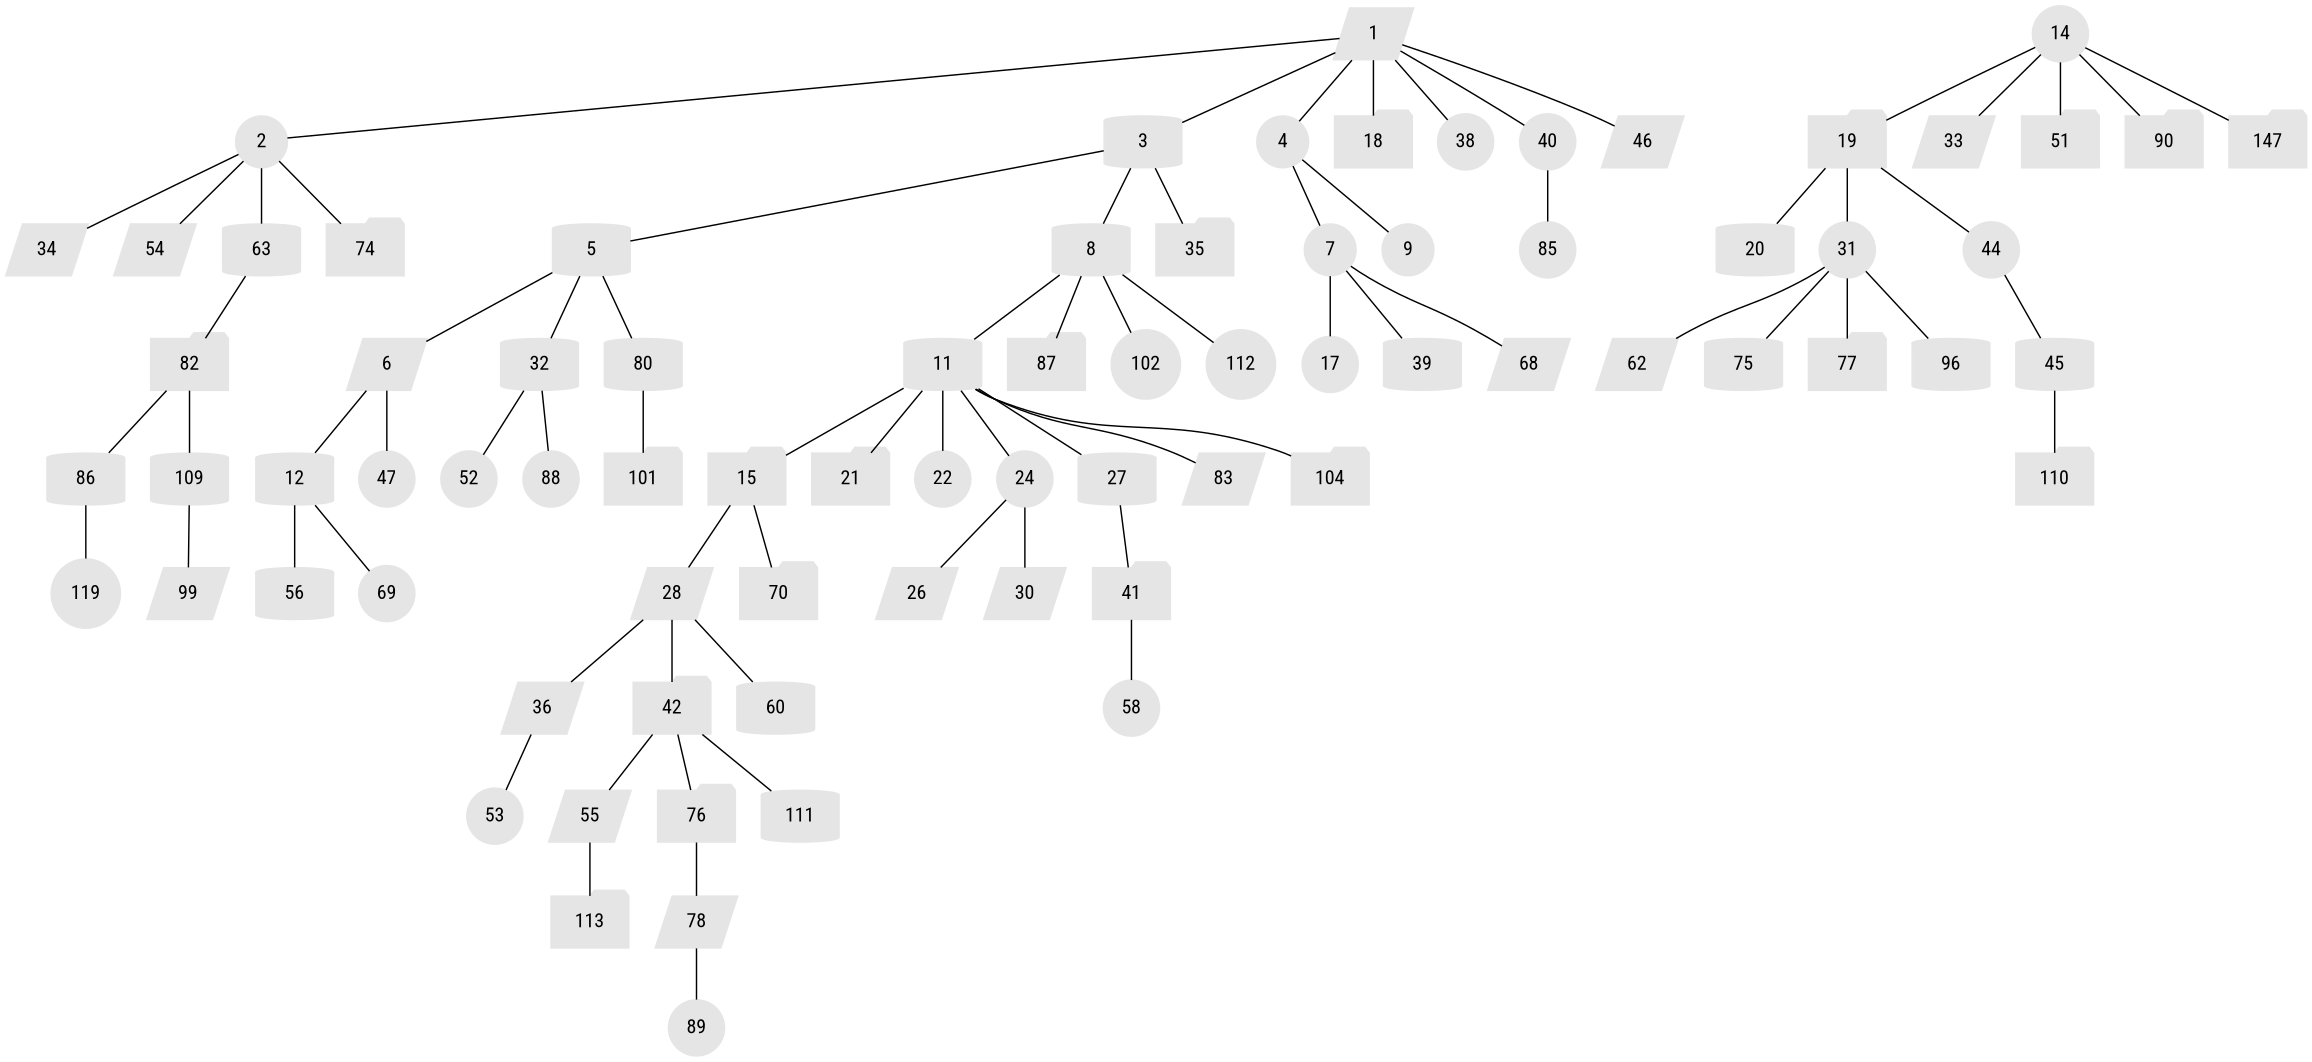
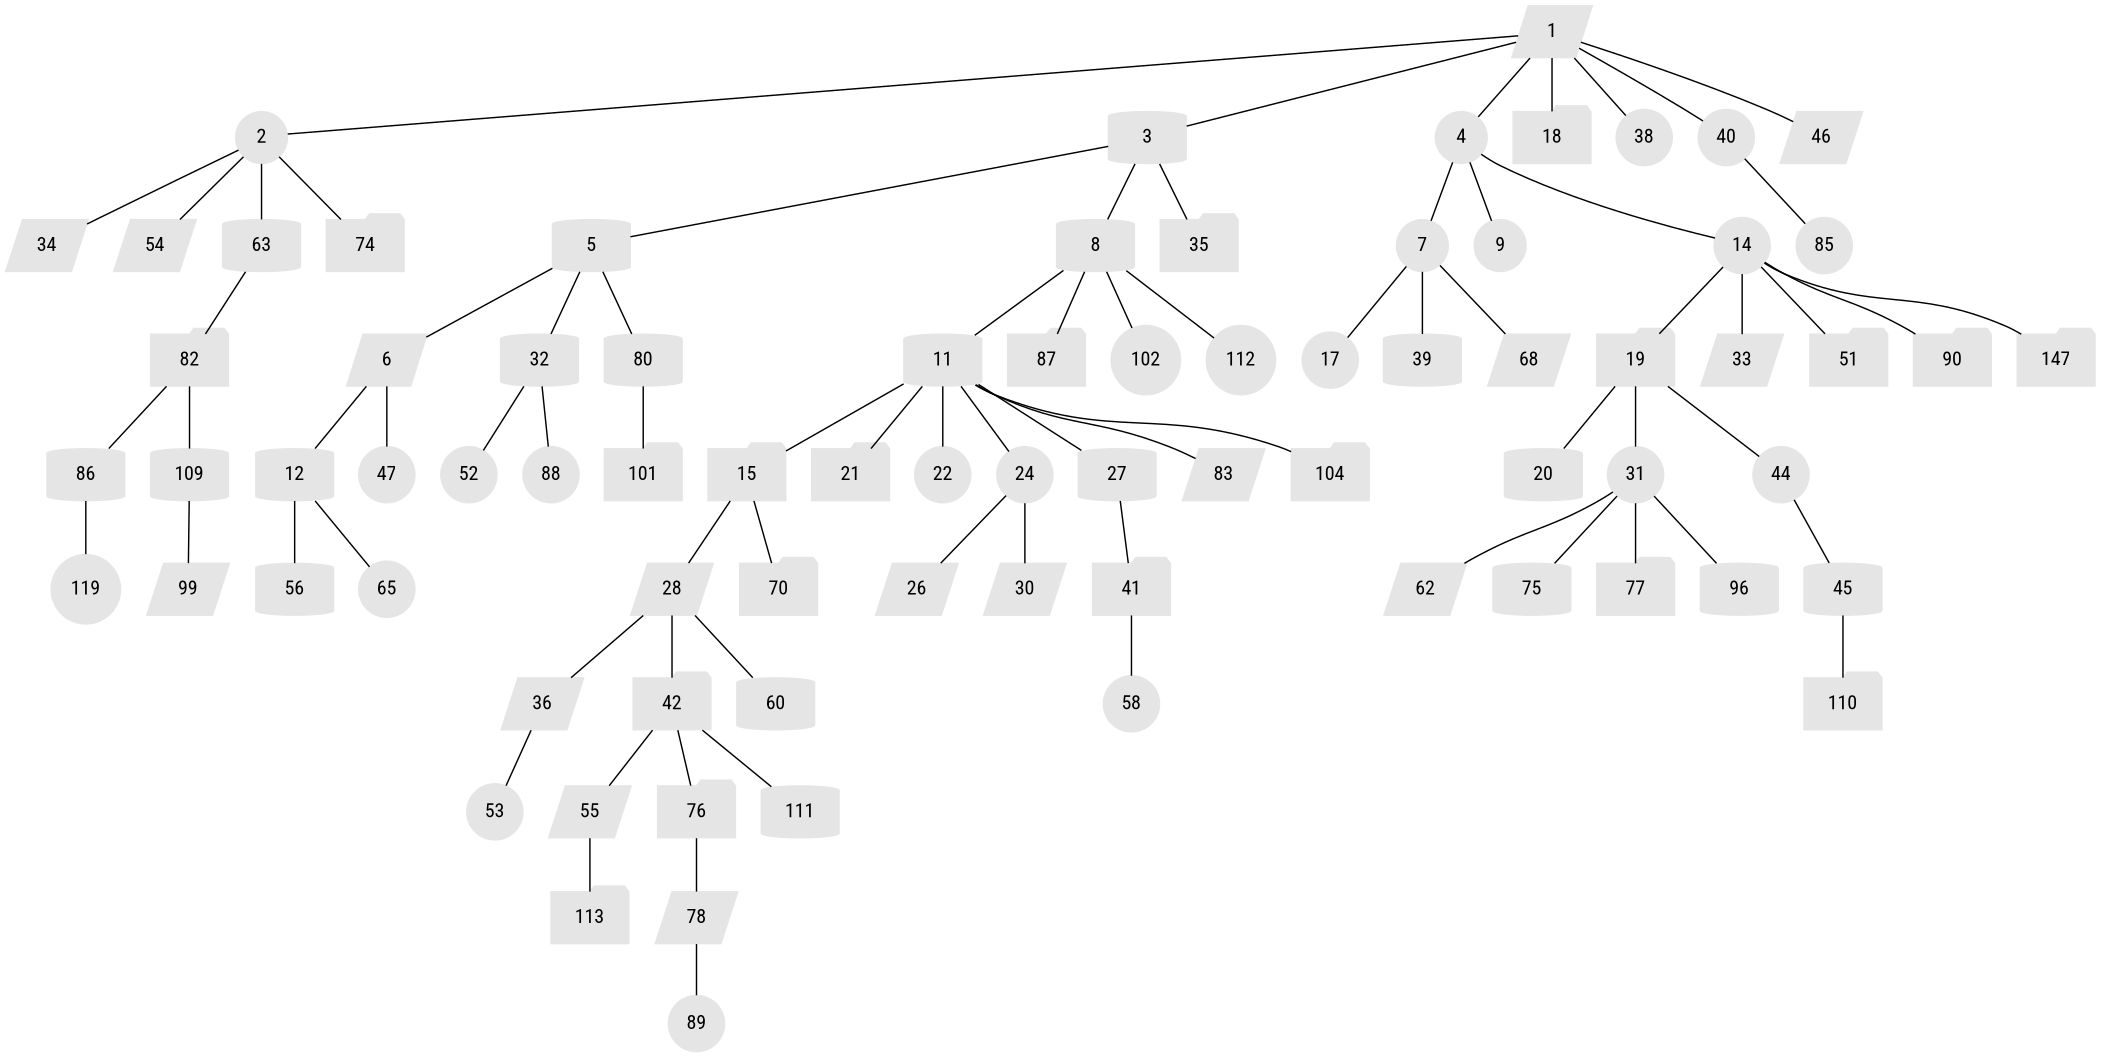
none -> (1595, 204)
(387, 594) -> (387, 589)
